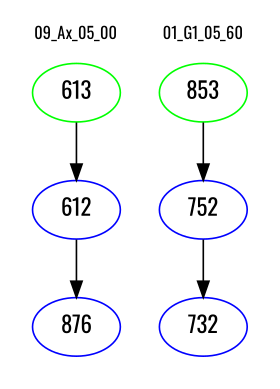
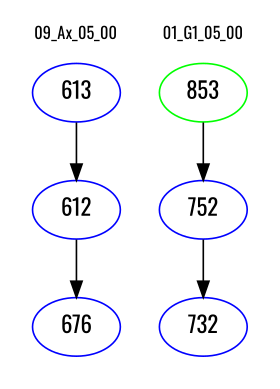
(203, 35) -> (203, 35)
(76, 93) -> (76, 93)
(76, 327) -> (76, 327)
